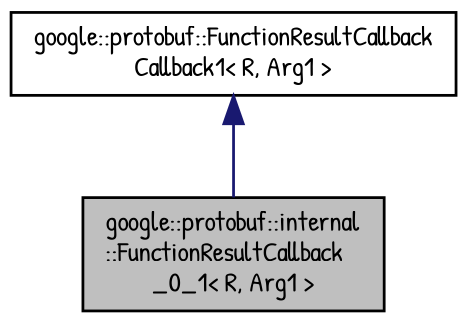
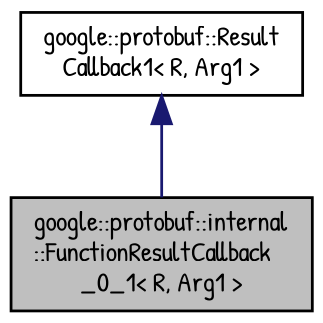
(234, 54) -> (162, 54)
